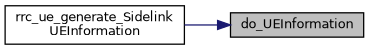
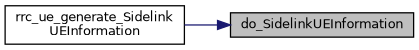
(297, 25) -> (322, 25)
